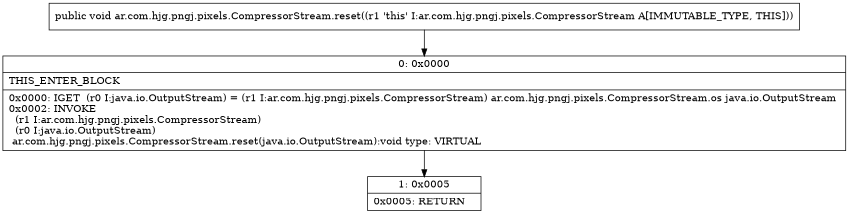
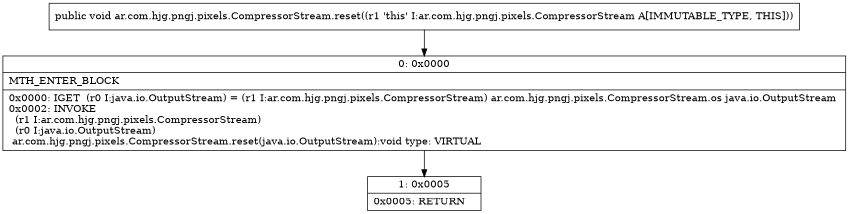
(64, 81) -> (64, 81)
